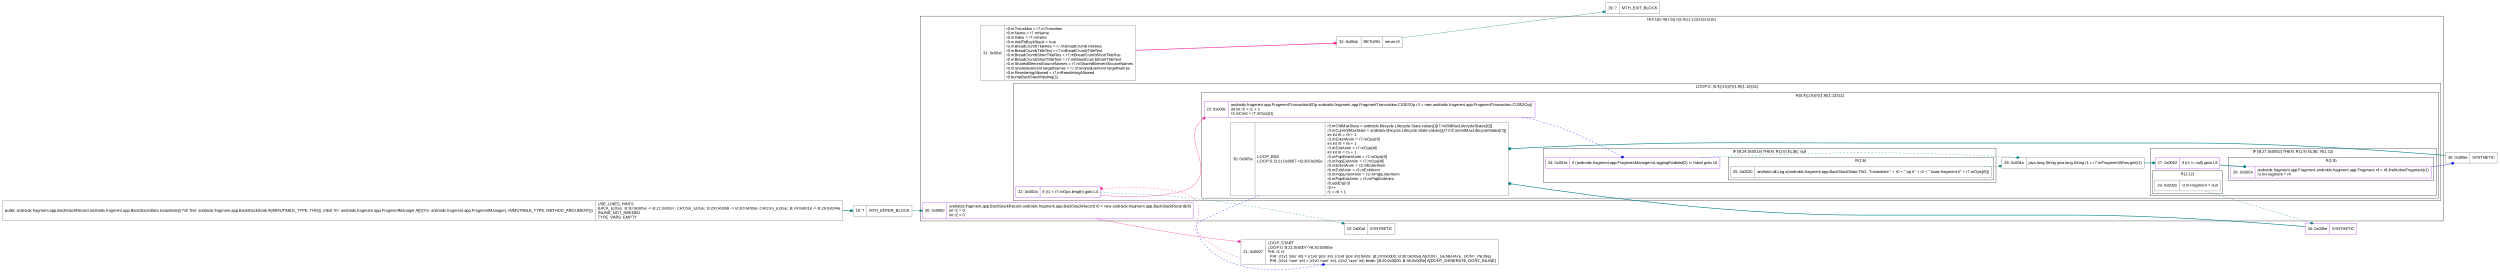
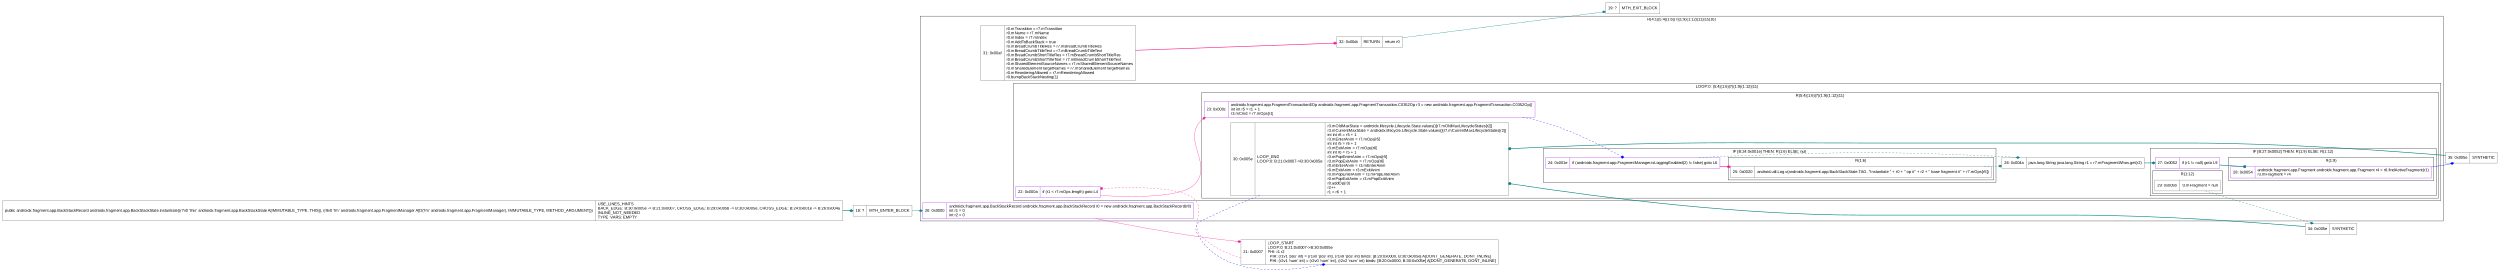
(2445, 165) -> (2445, 165)
none -> (1723, 167)
(1370, 229) -> none
(2331, 229) -> (2331, 229)
